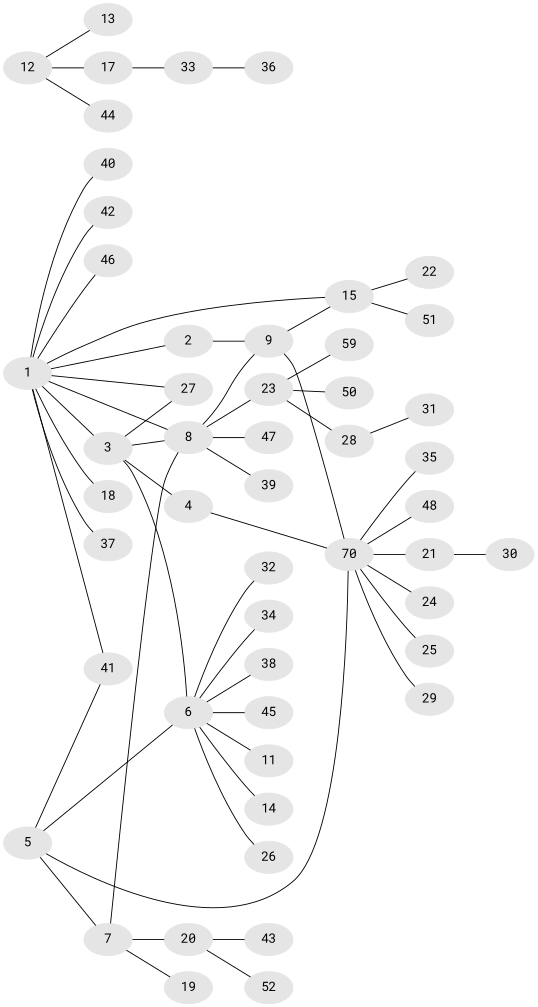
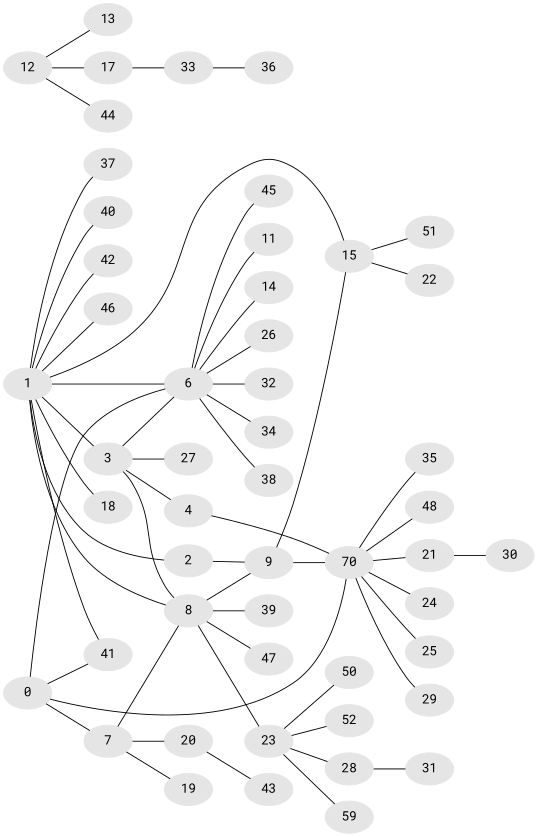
(108, 381) -> (108, 384)
(28, 843) -> (28, 693)
(229, 964) -> (309, 731)
